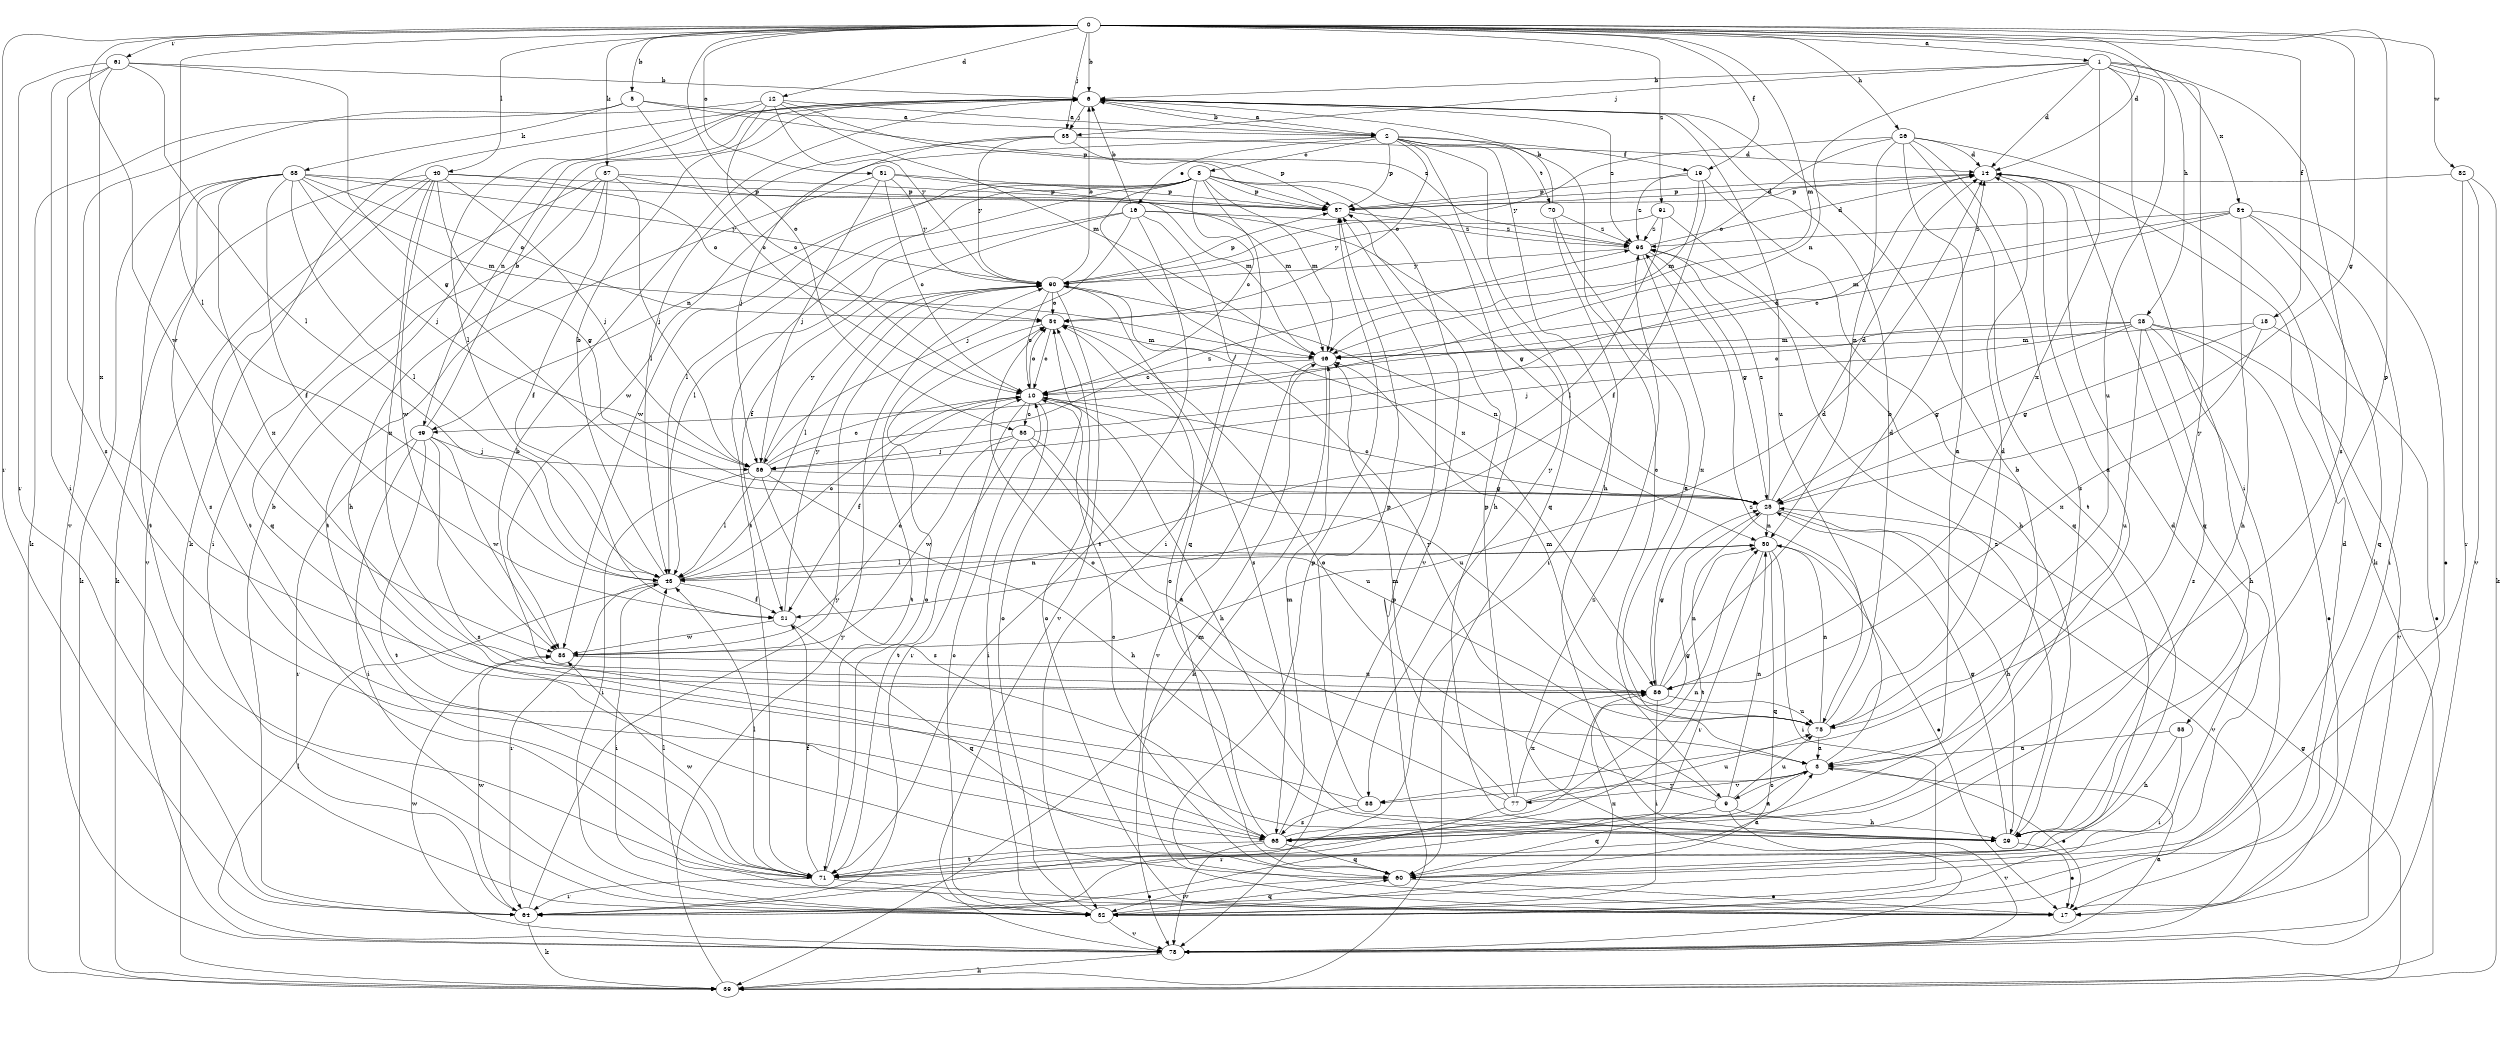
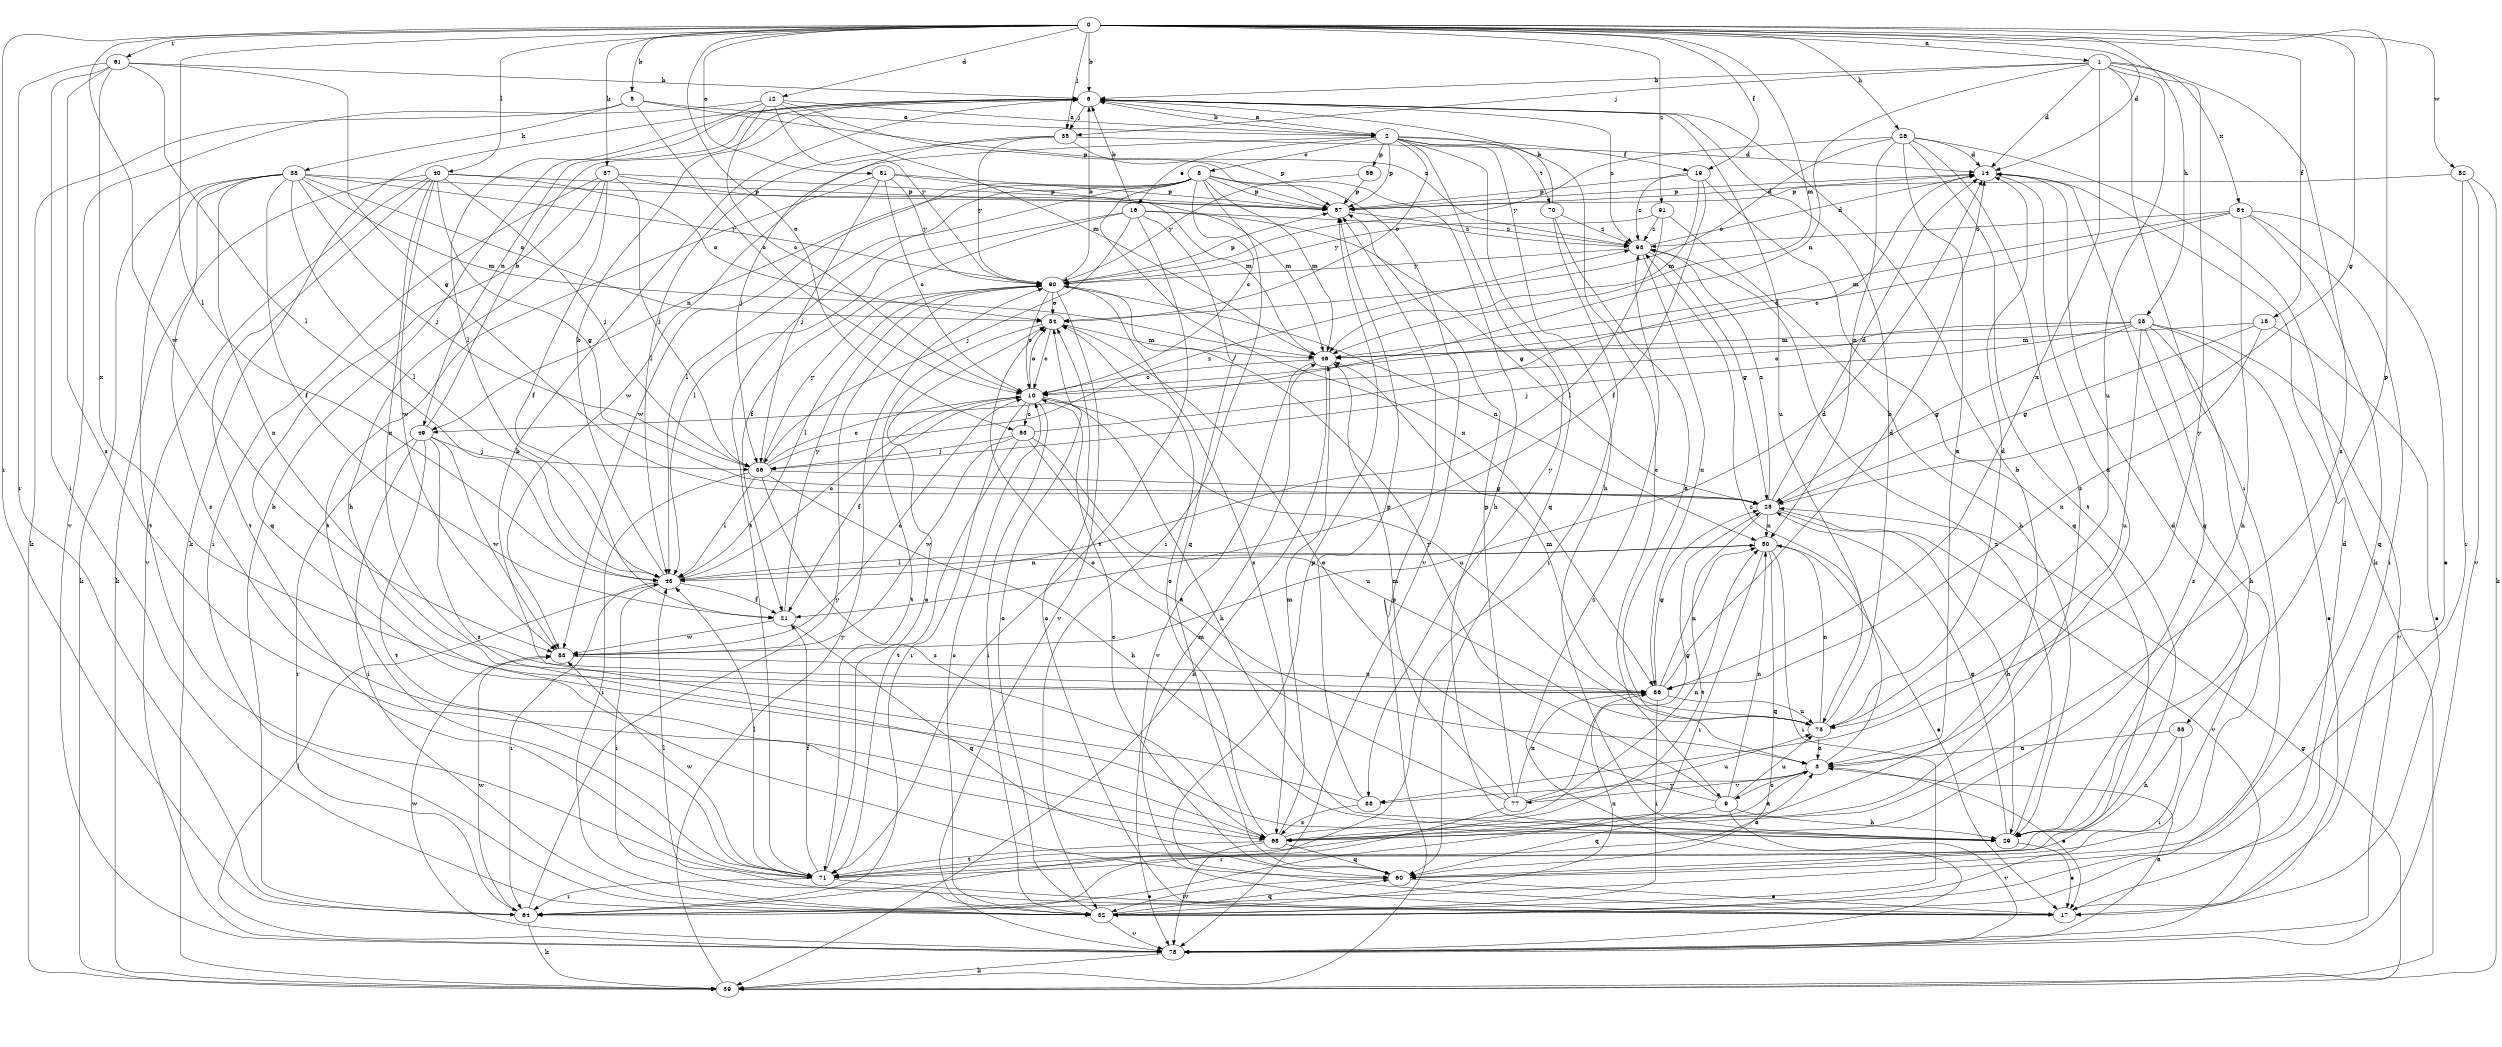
none -> (1370, 173)
(1401, 461) -> none
